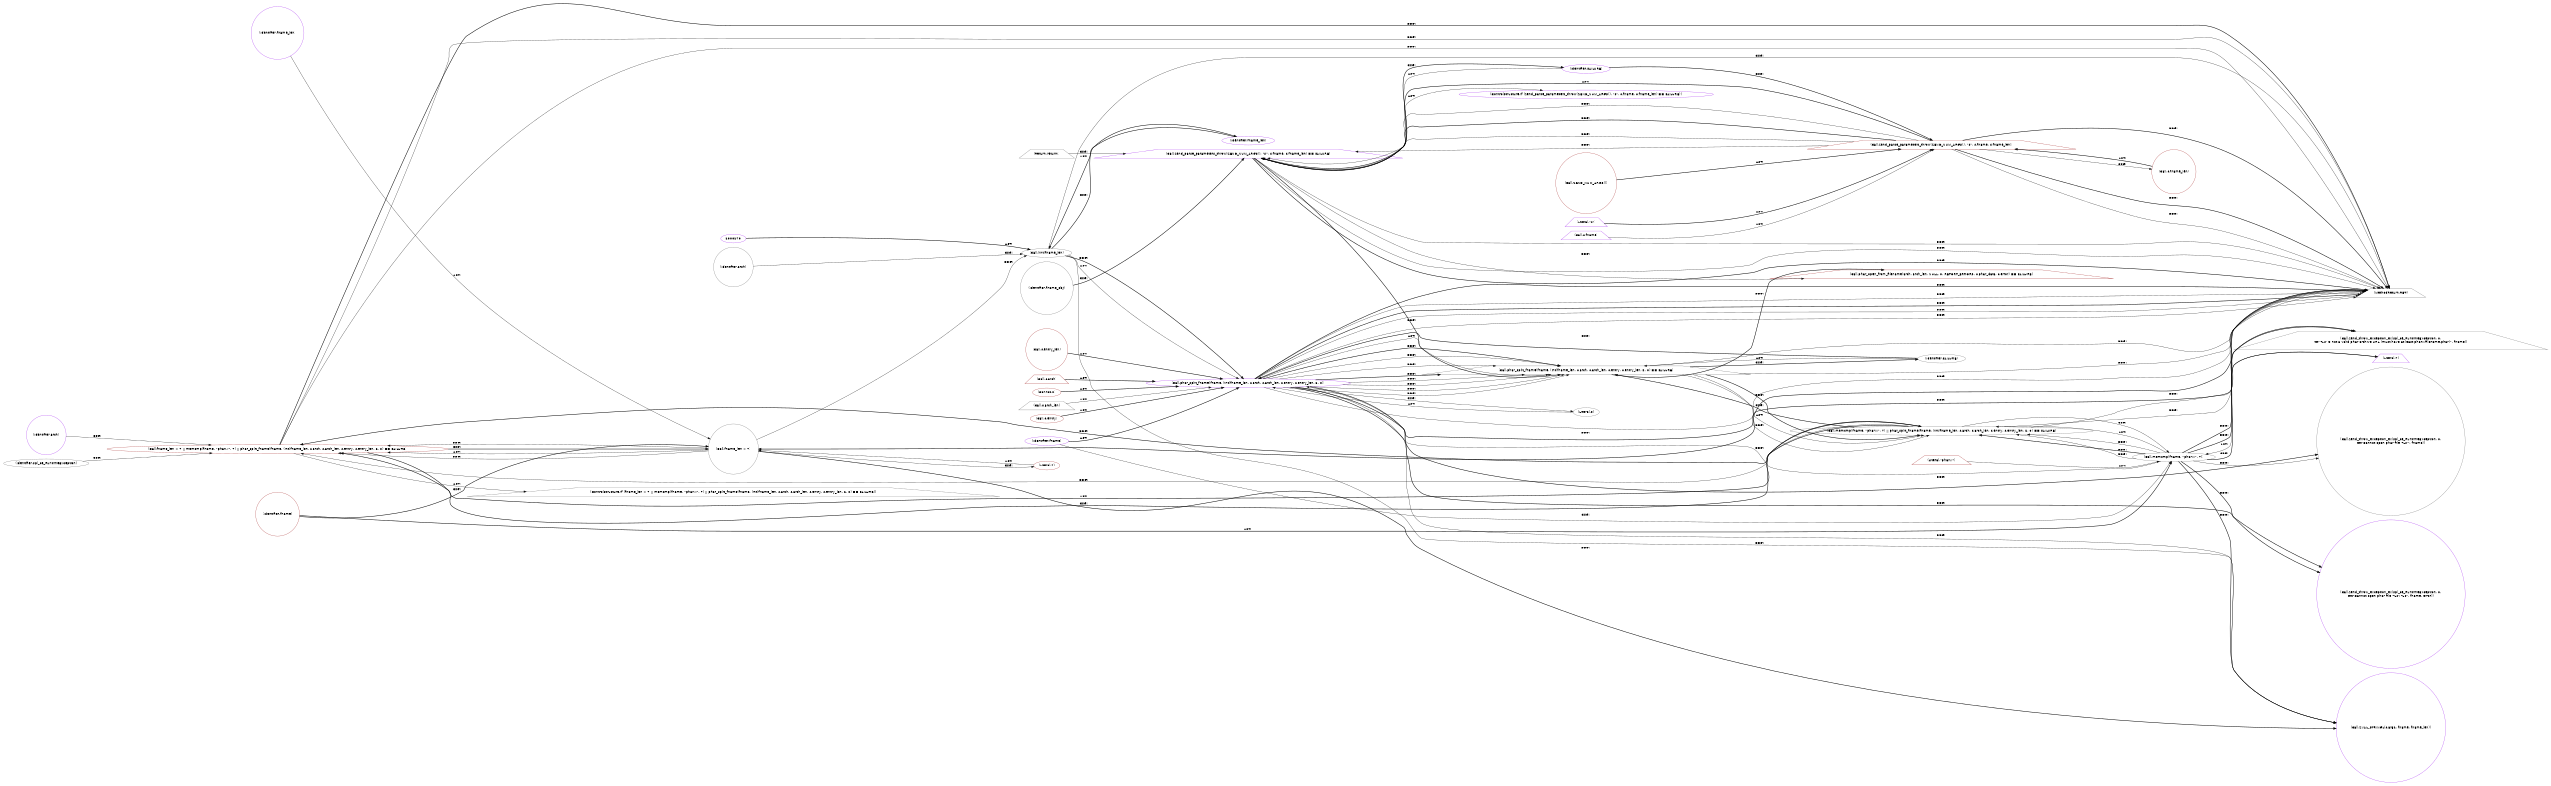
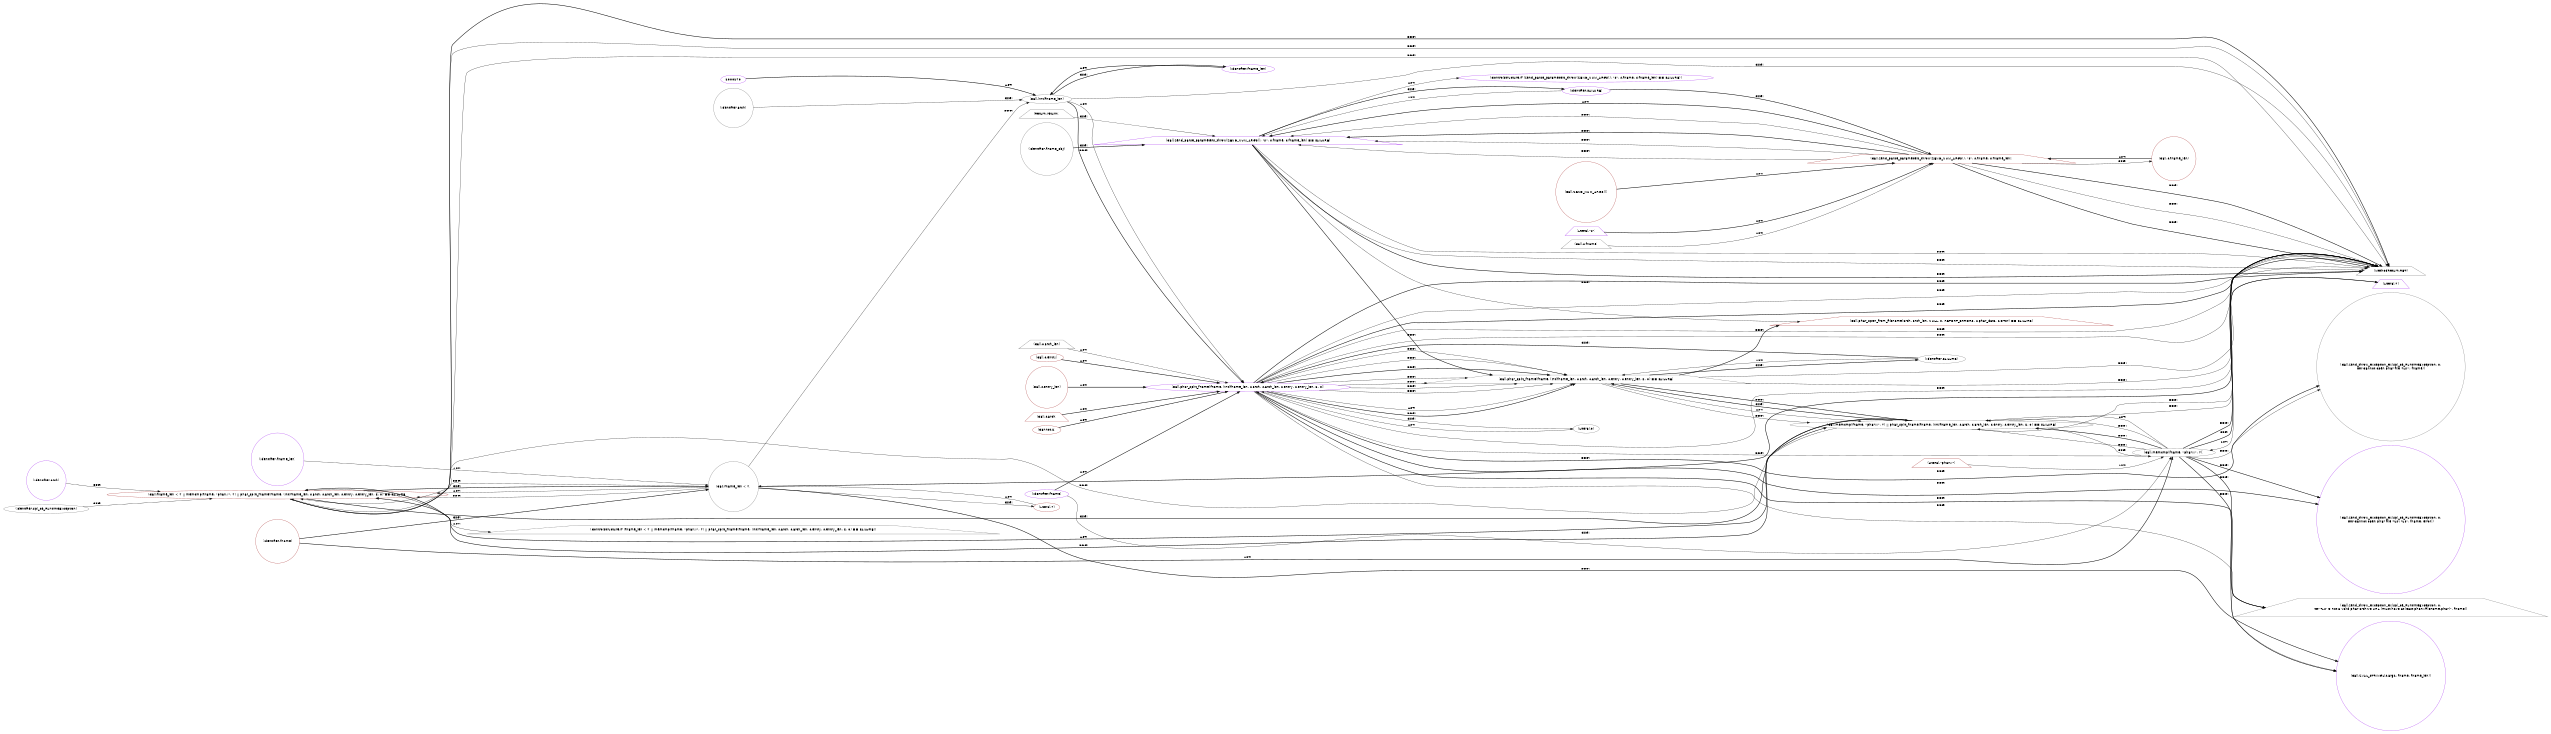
(1586, 235) -> (1586, 244)
(1604, 458) -> (1686, 465)
(1685, 544) -> none
